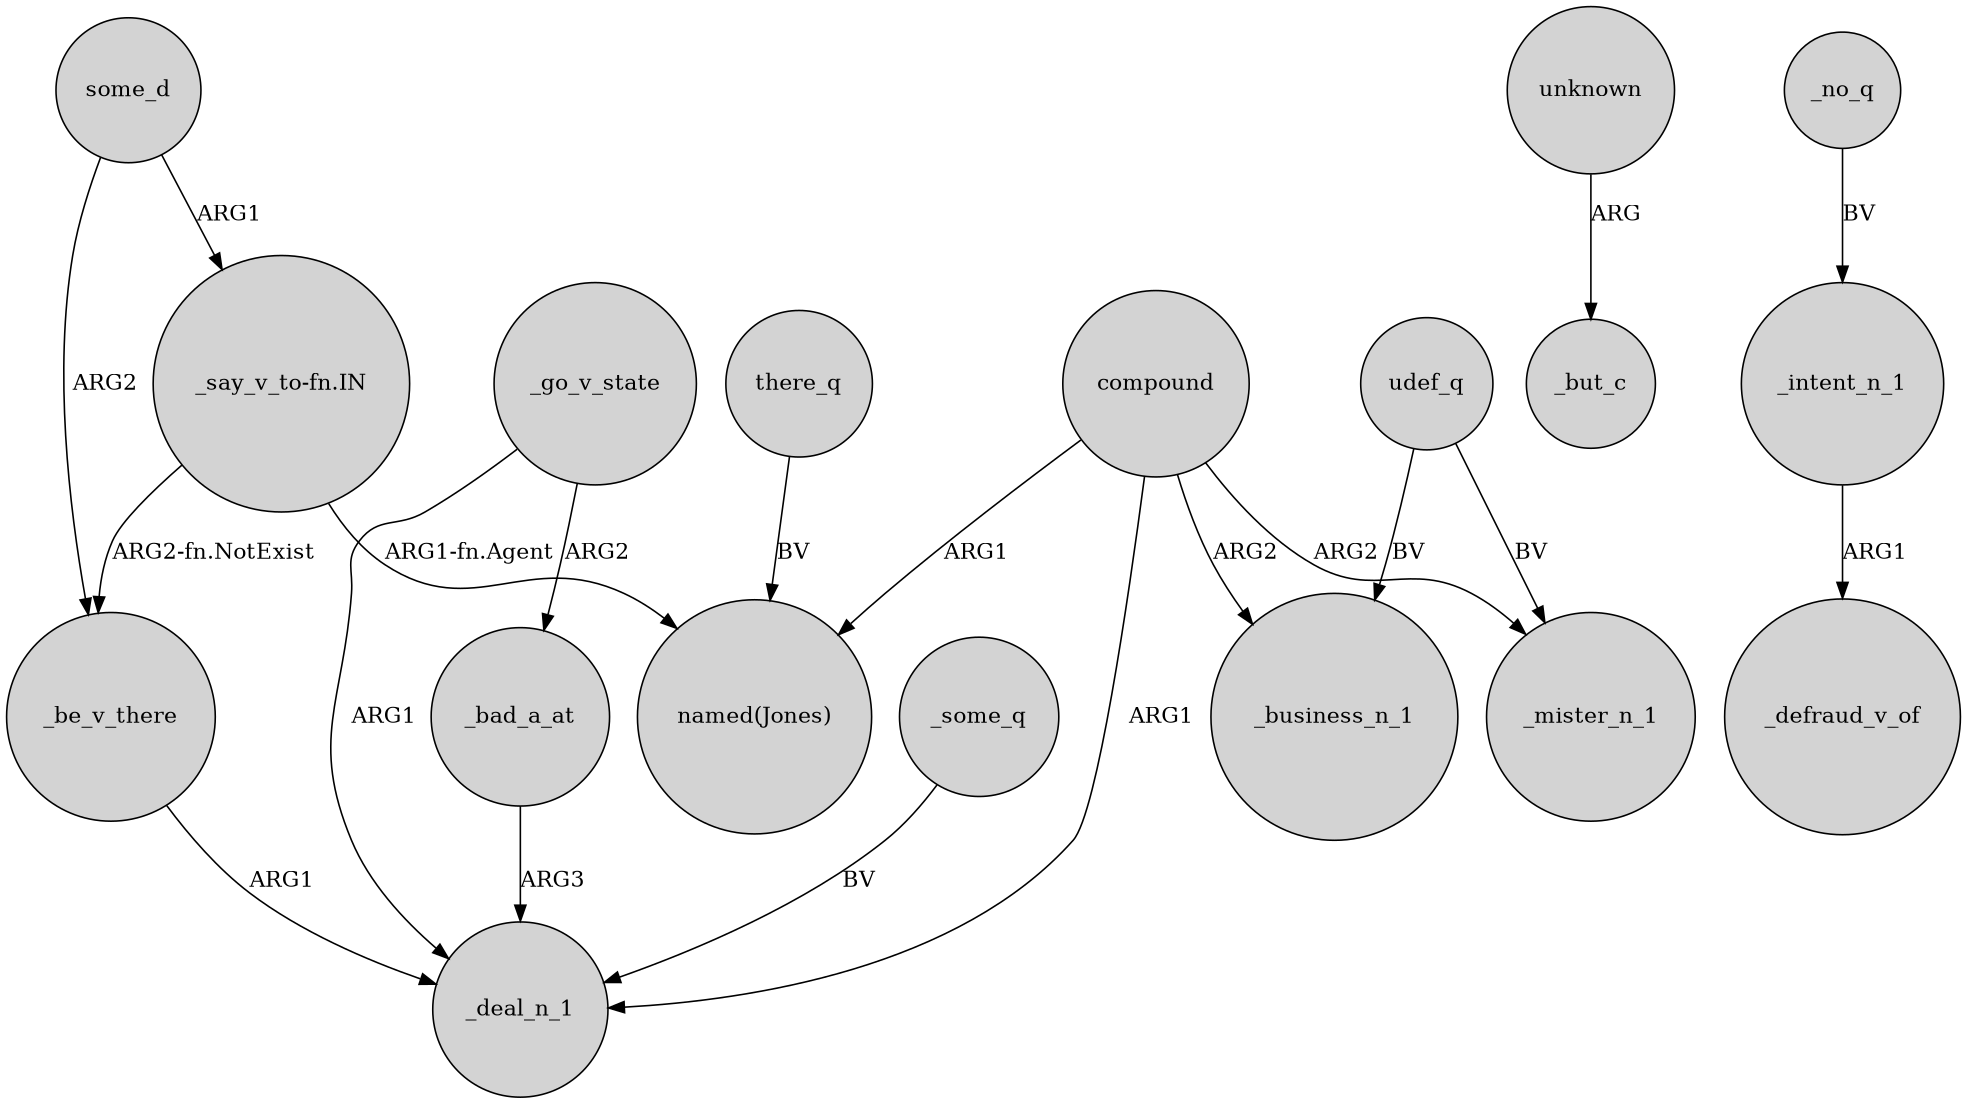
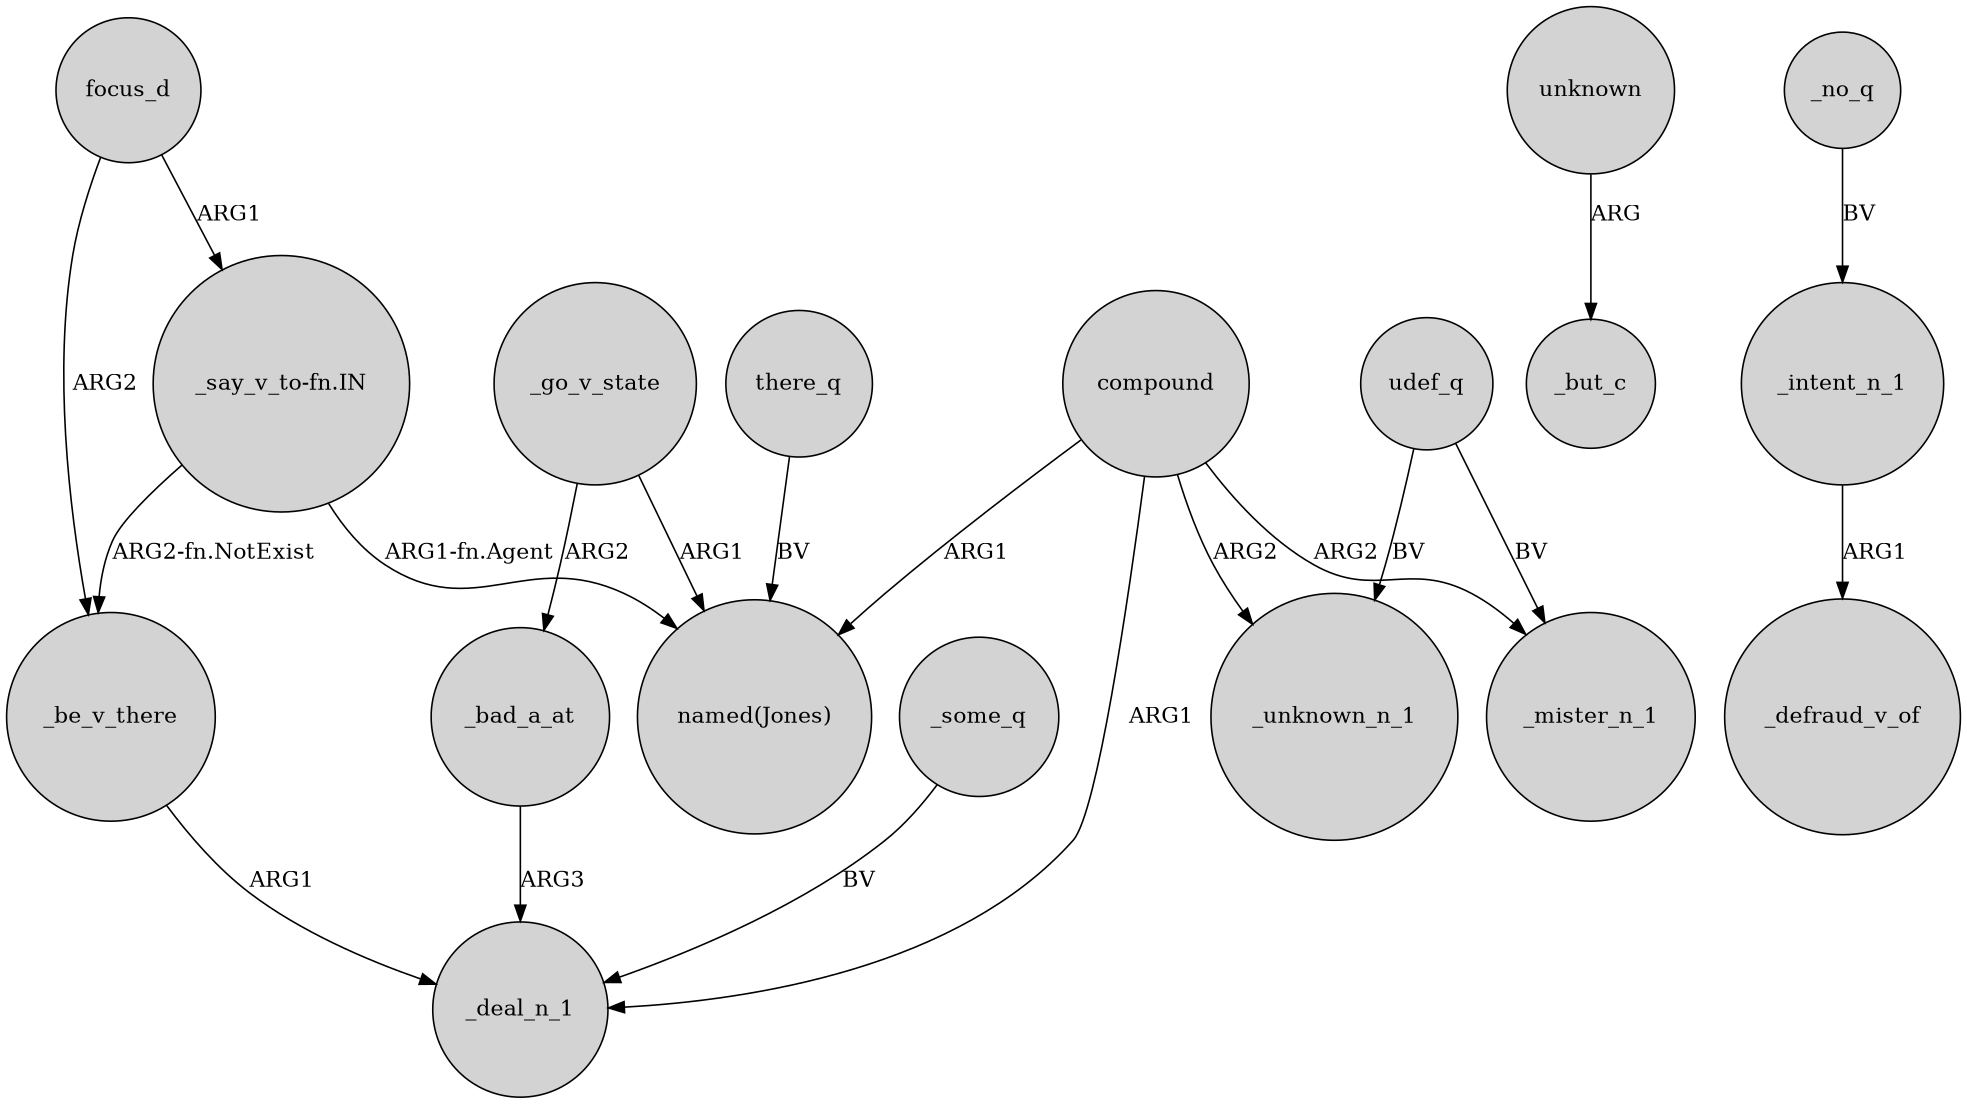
(128, 90) -> (128, 90)
(341, 668) -> (668, 536)
(1334, 717) -> (1334, 717)
